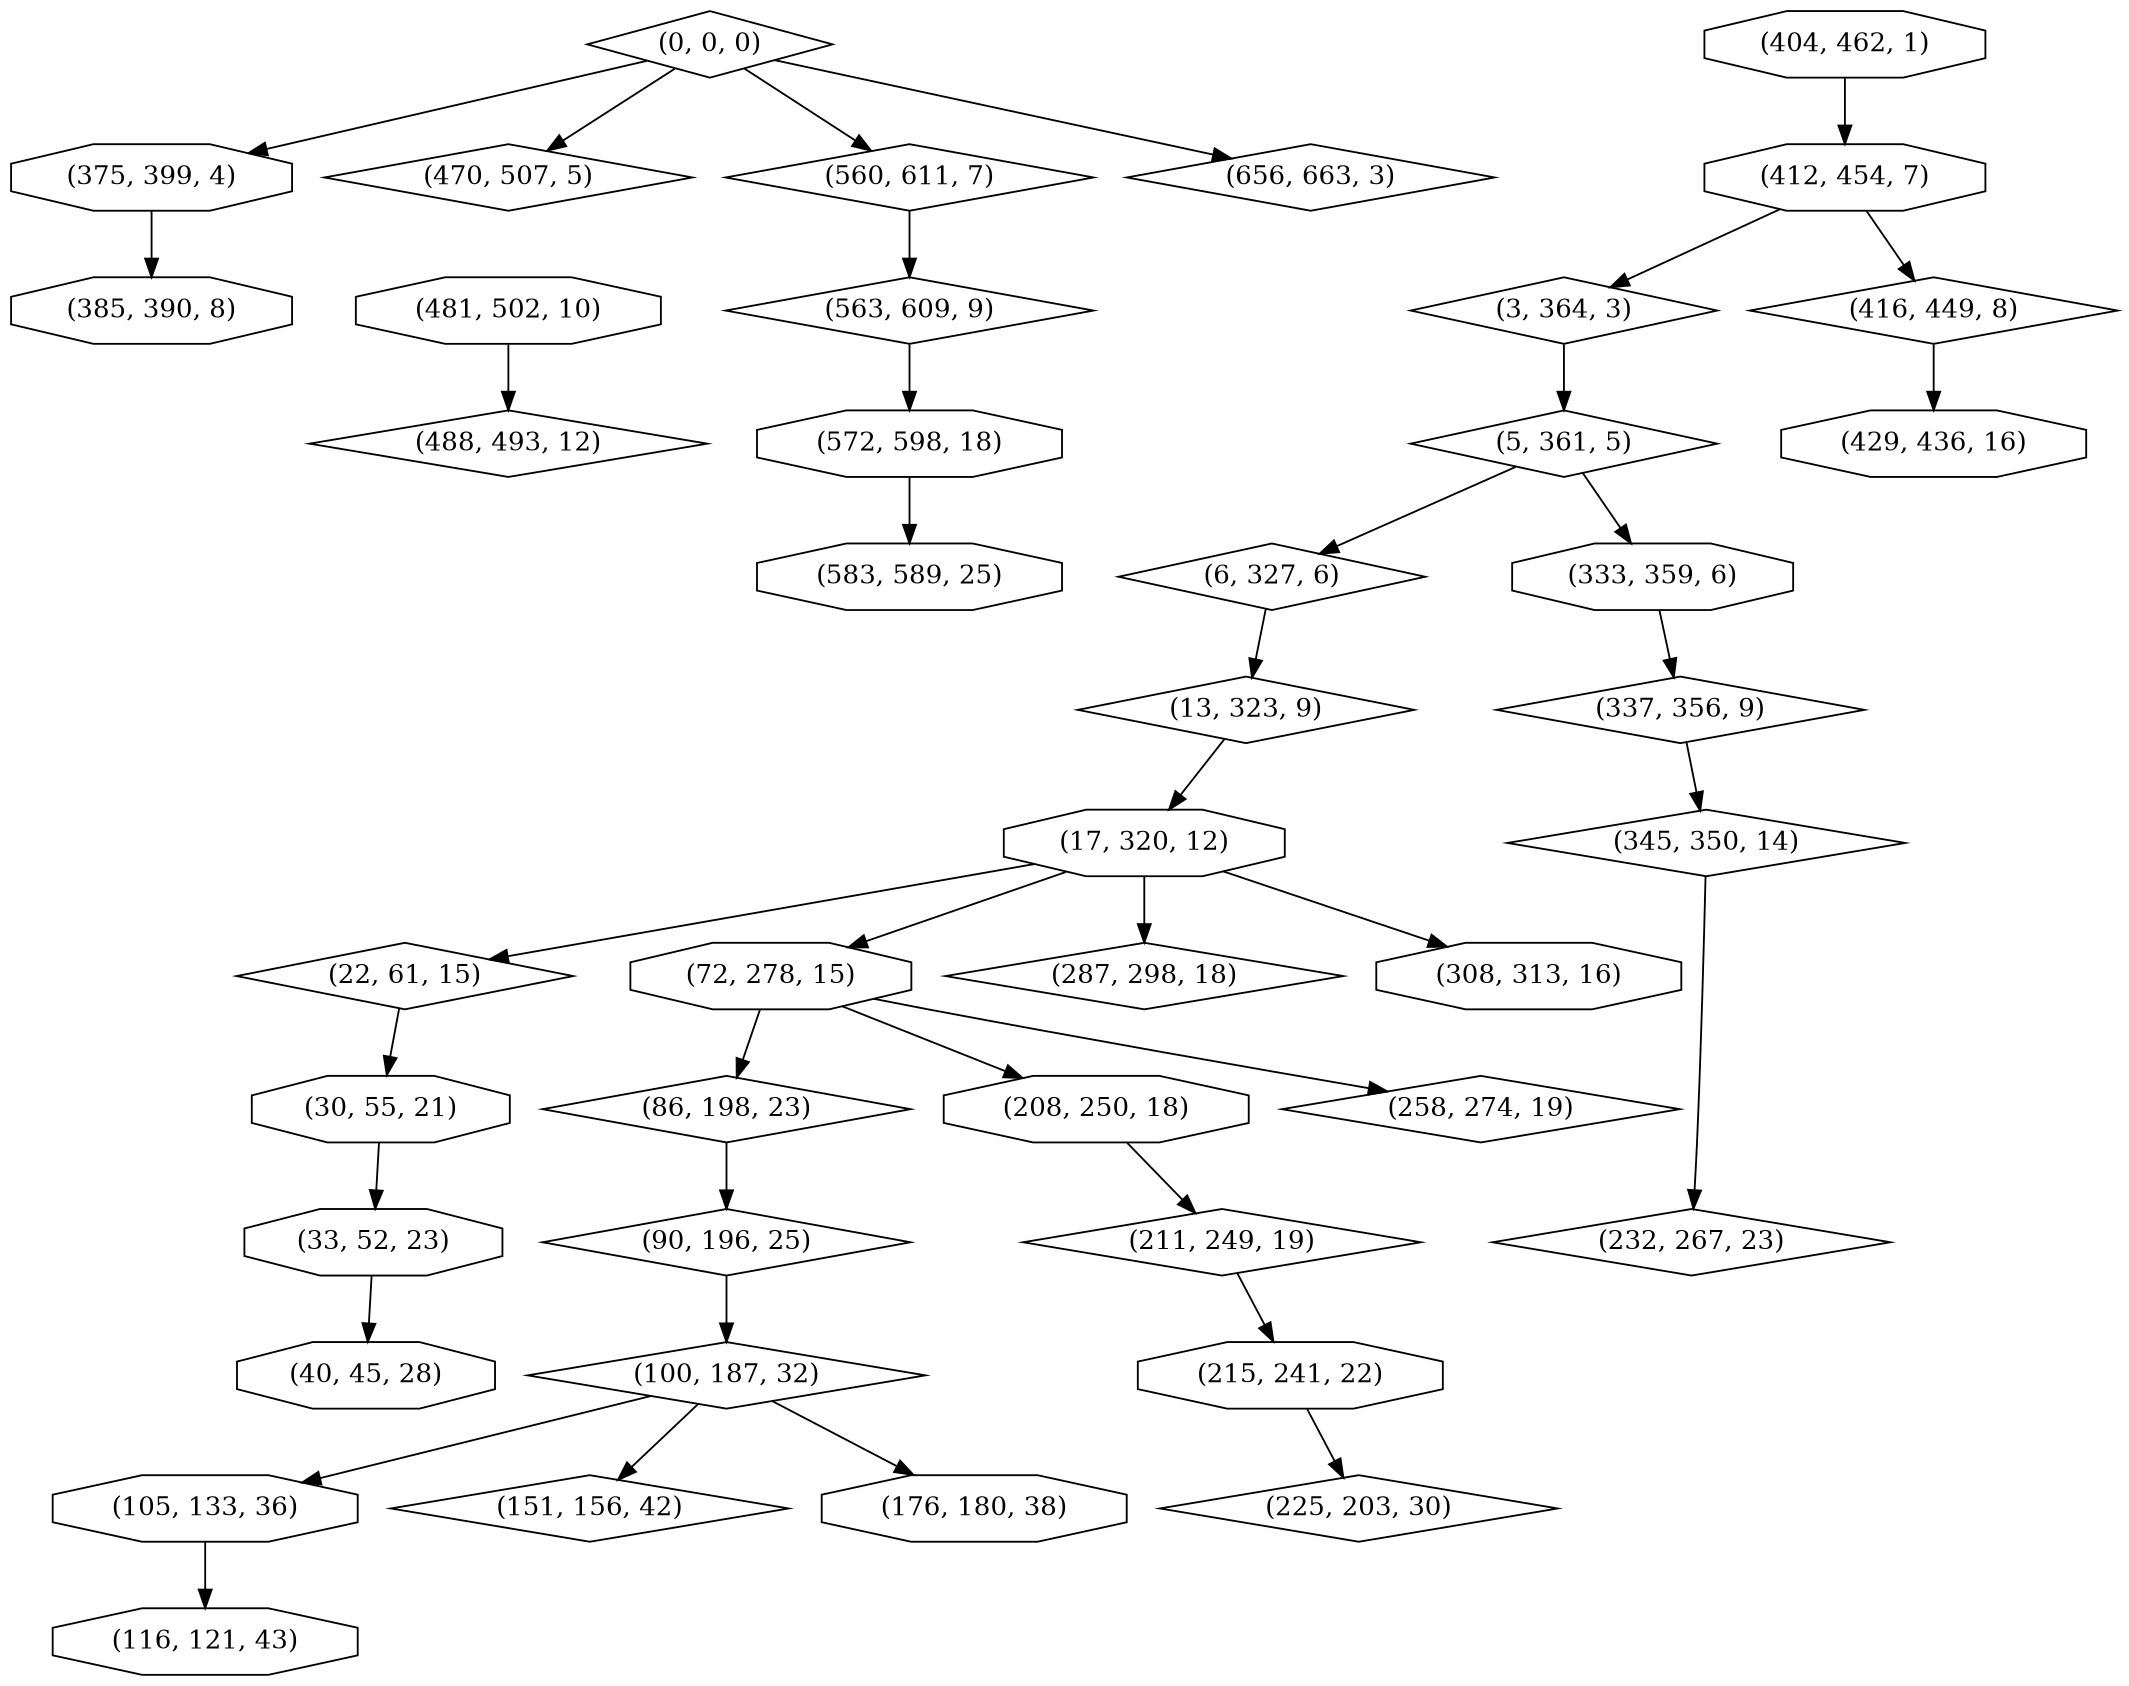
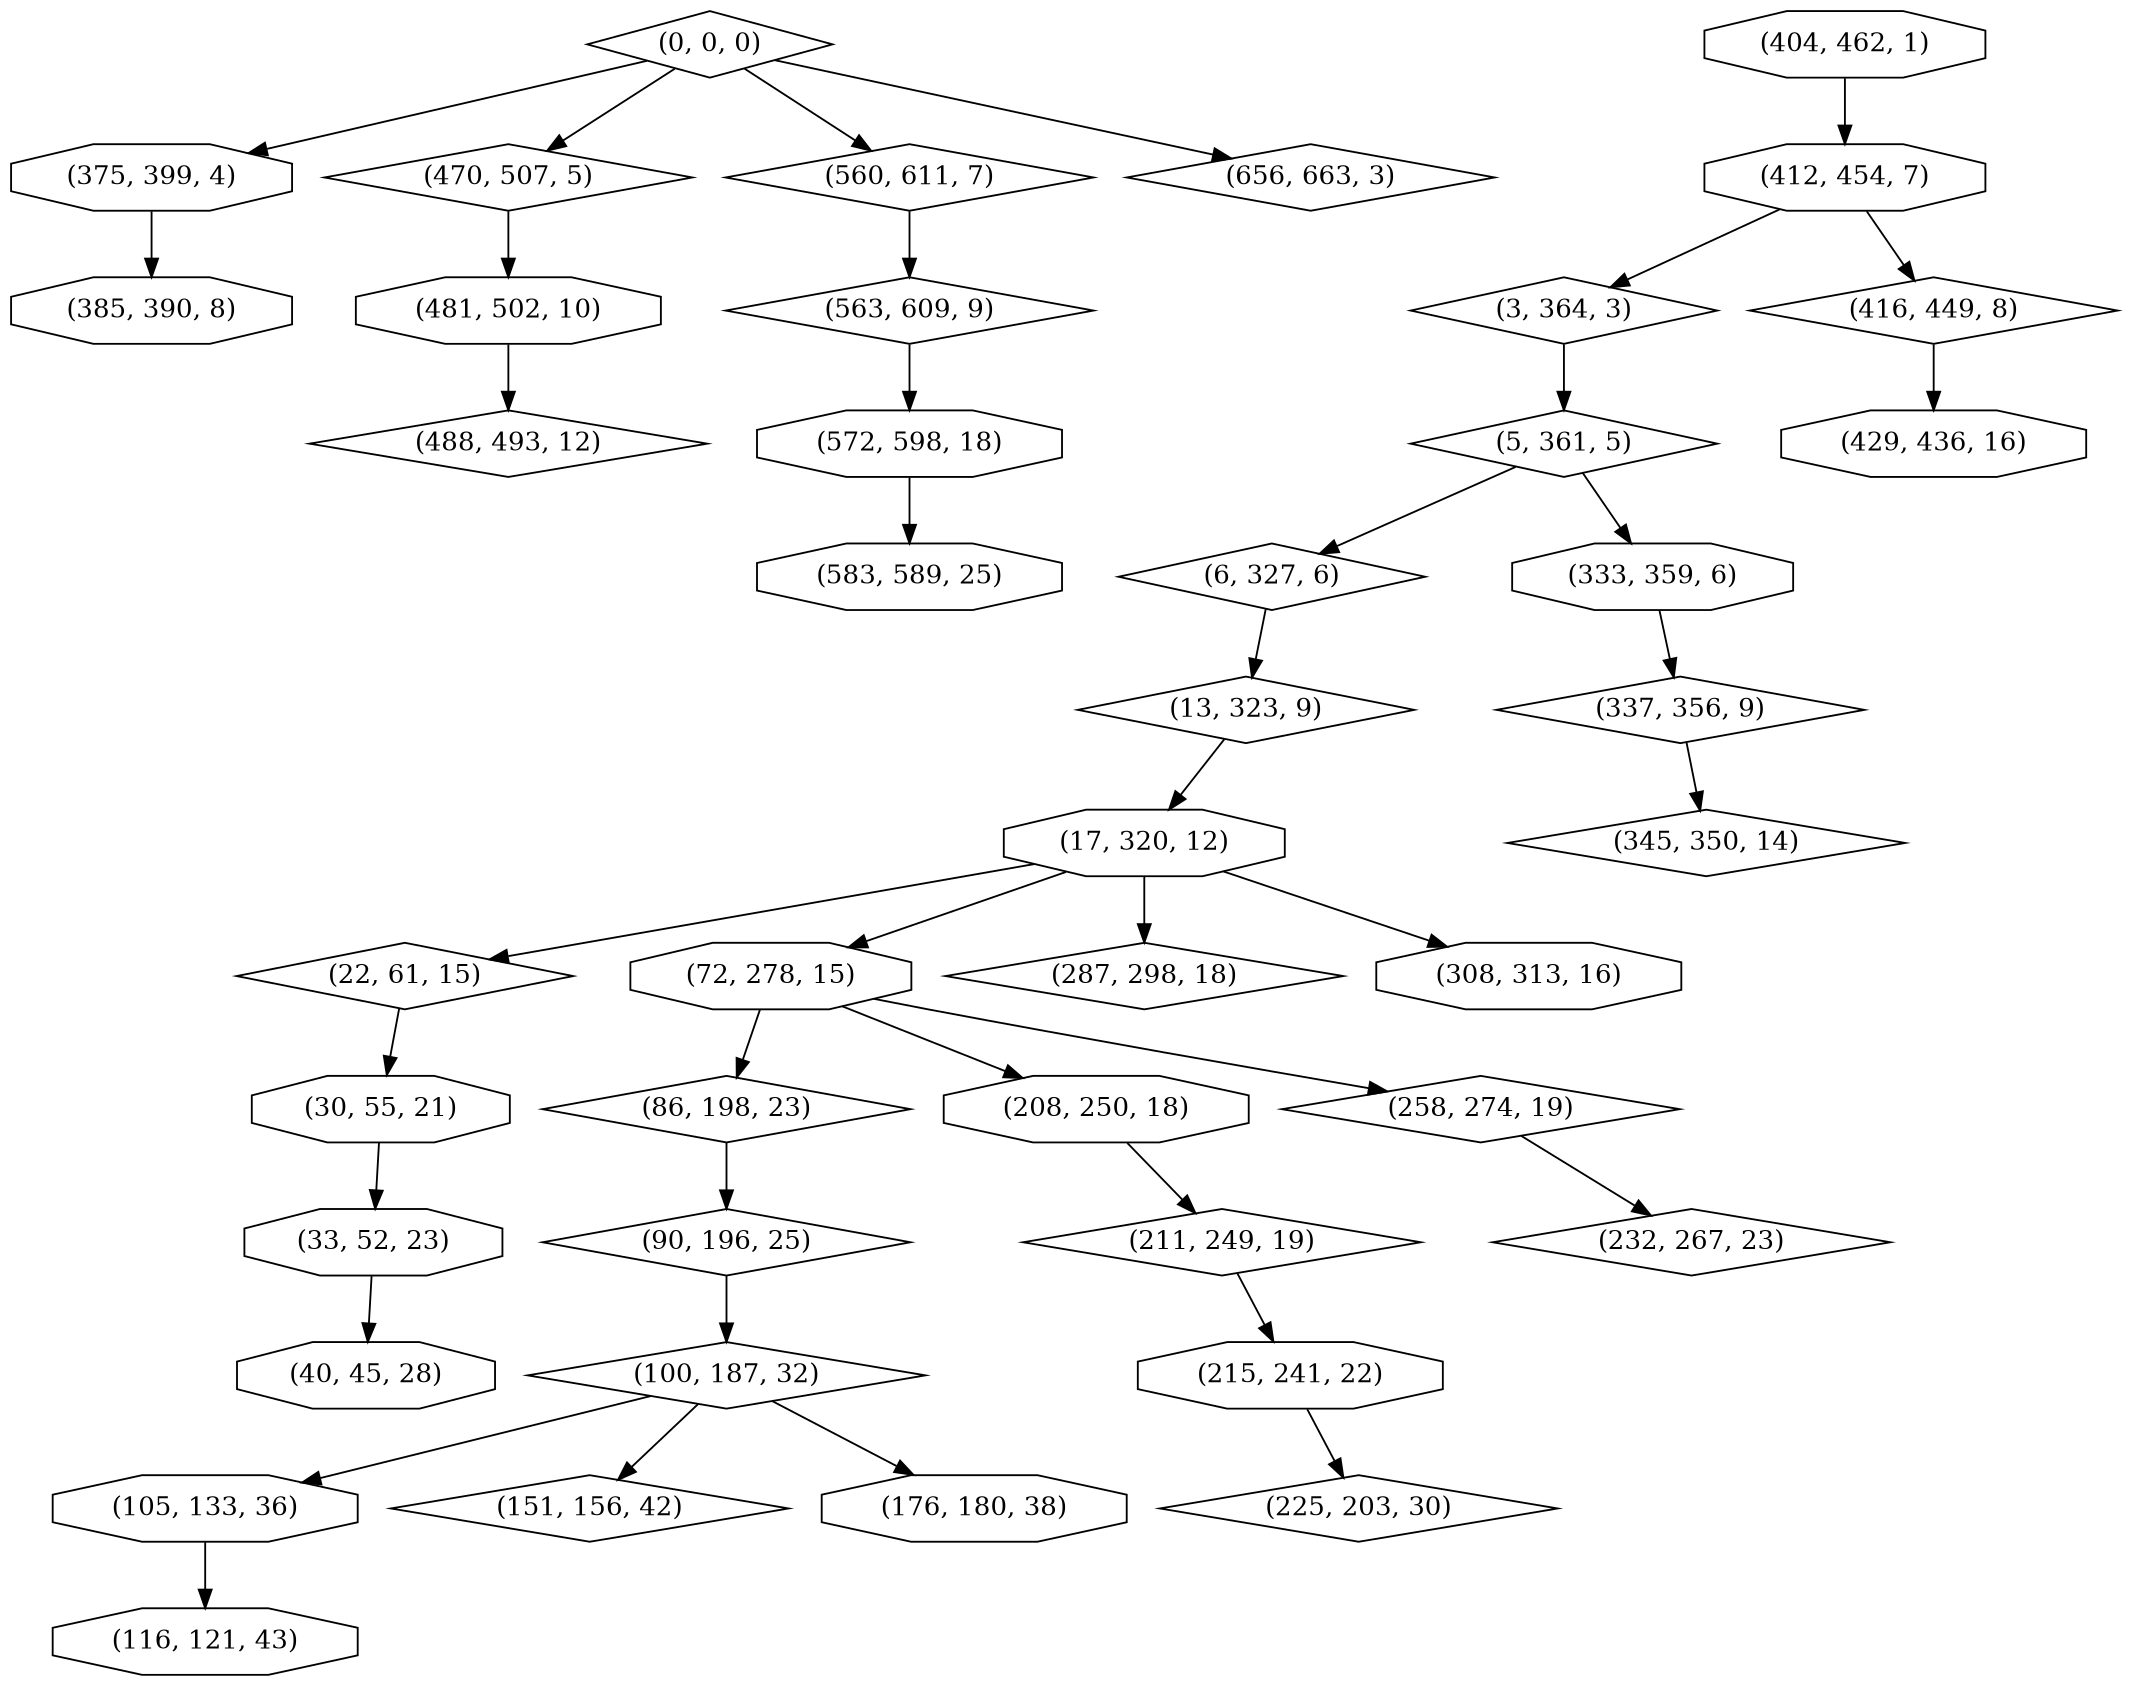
none -> (508, 235)
(1701, 1033) -> (1578, 1171)
